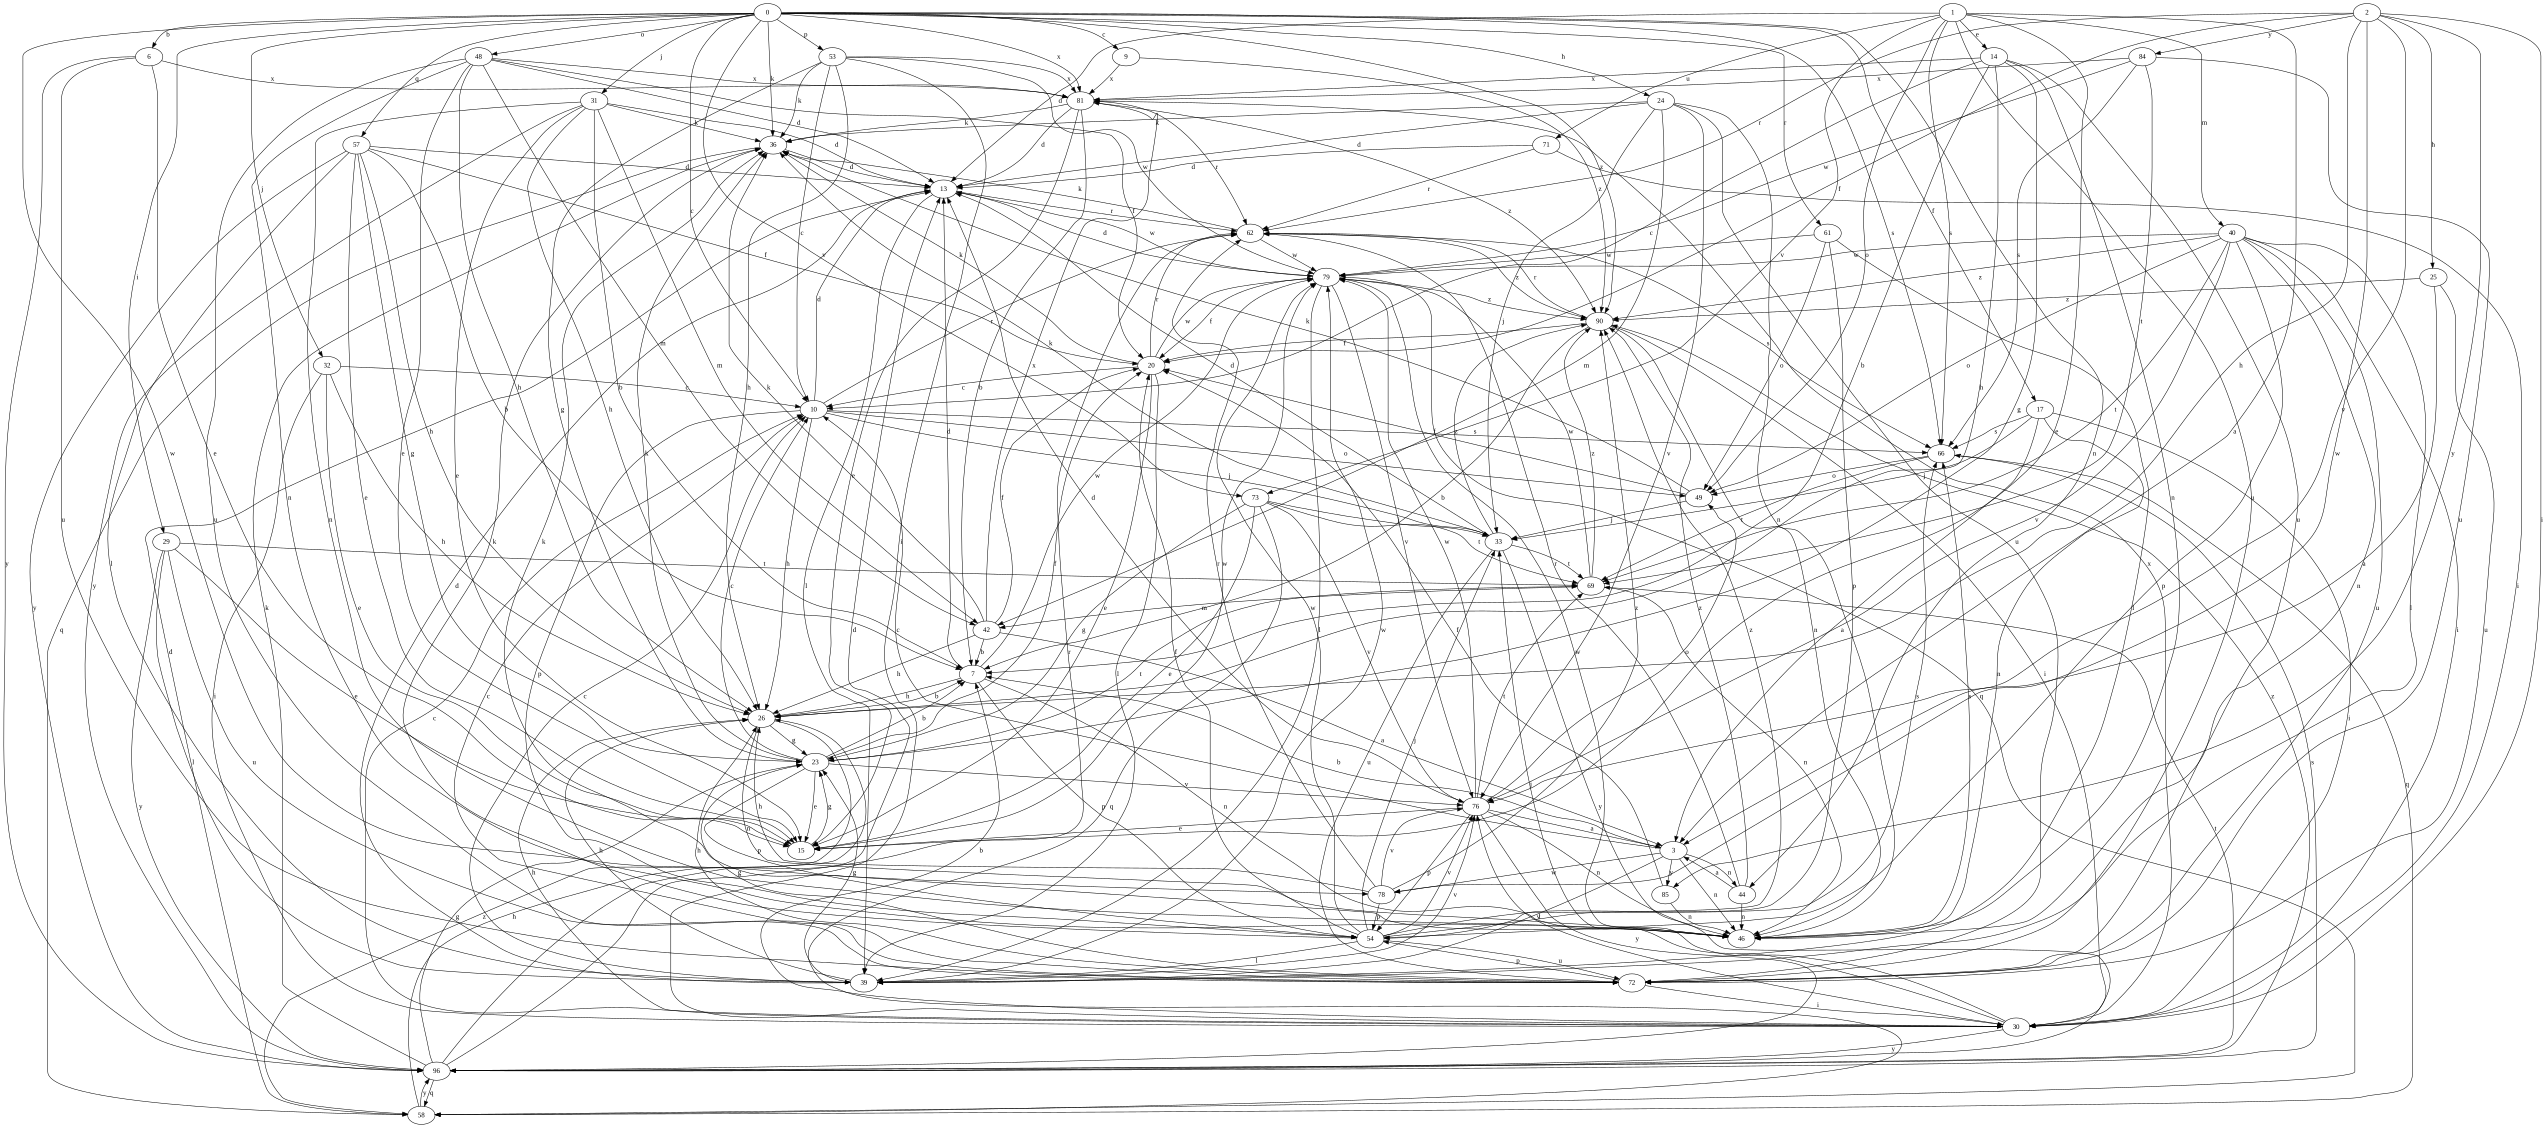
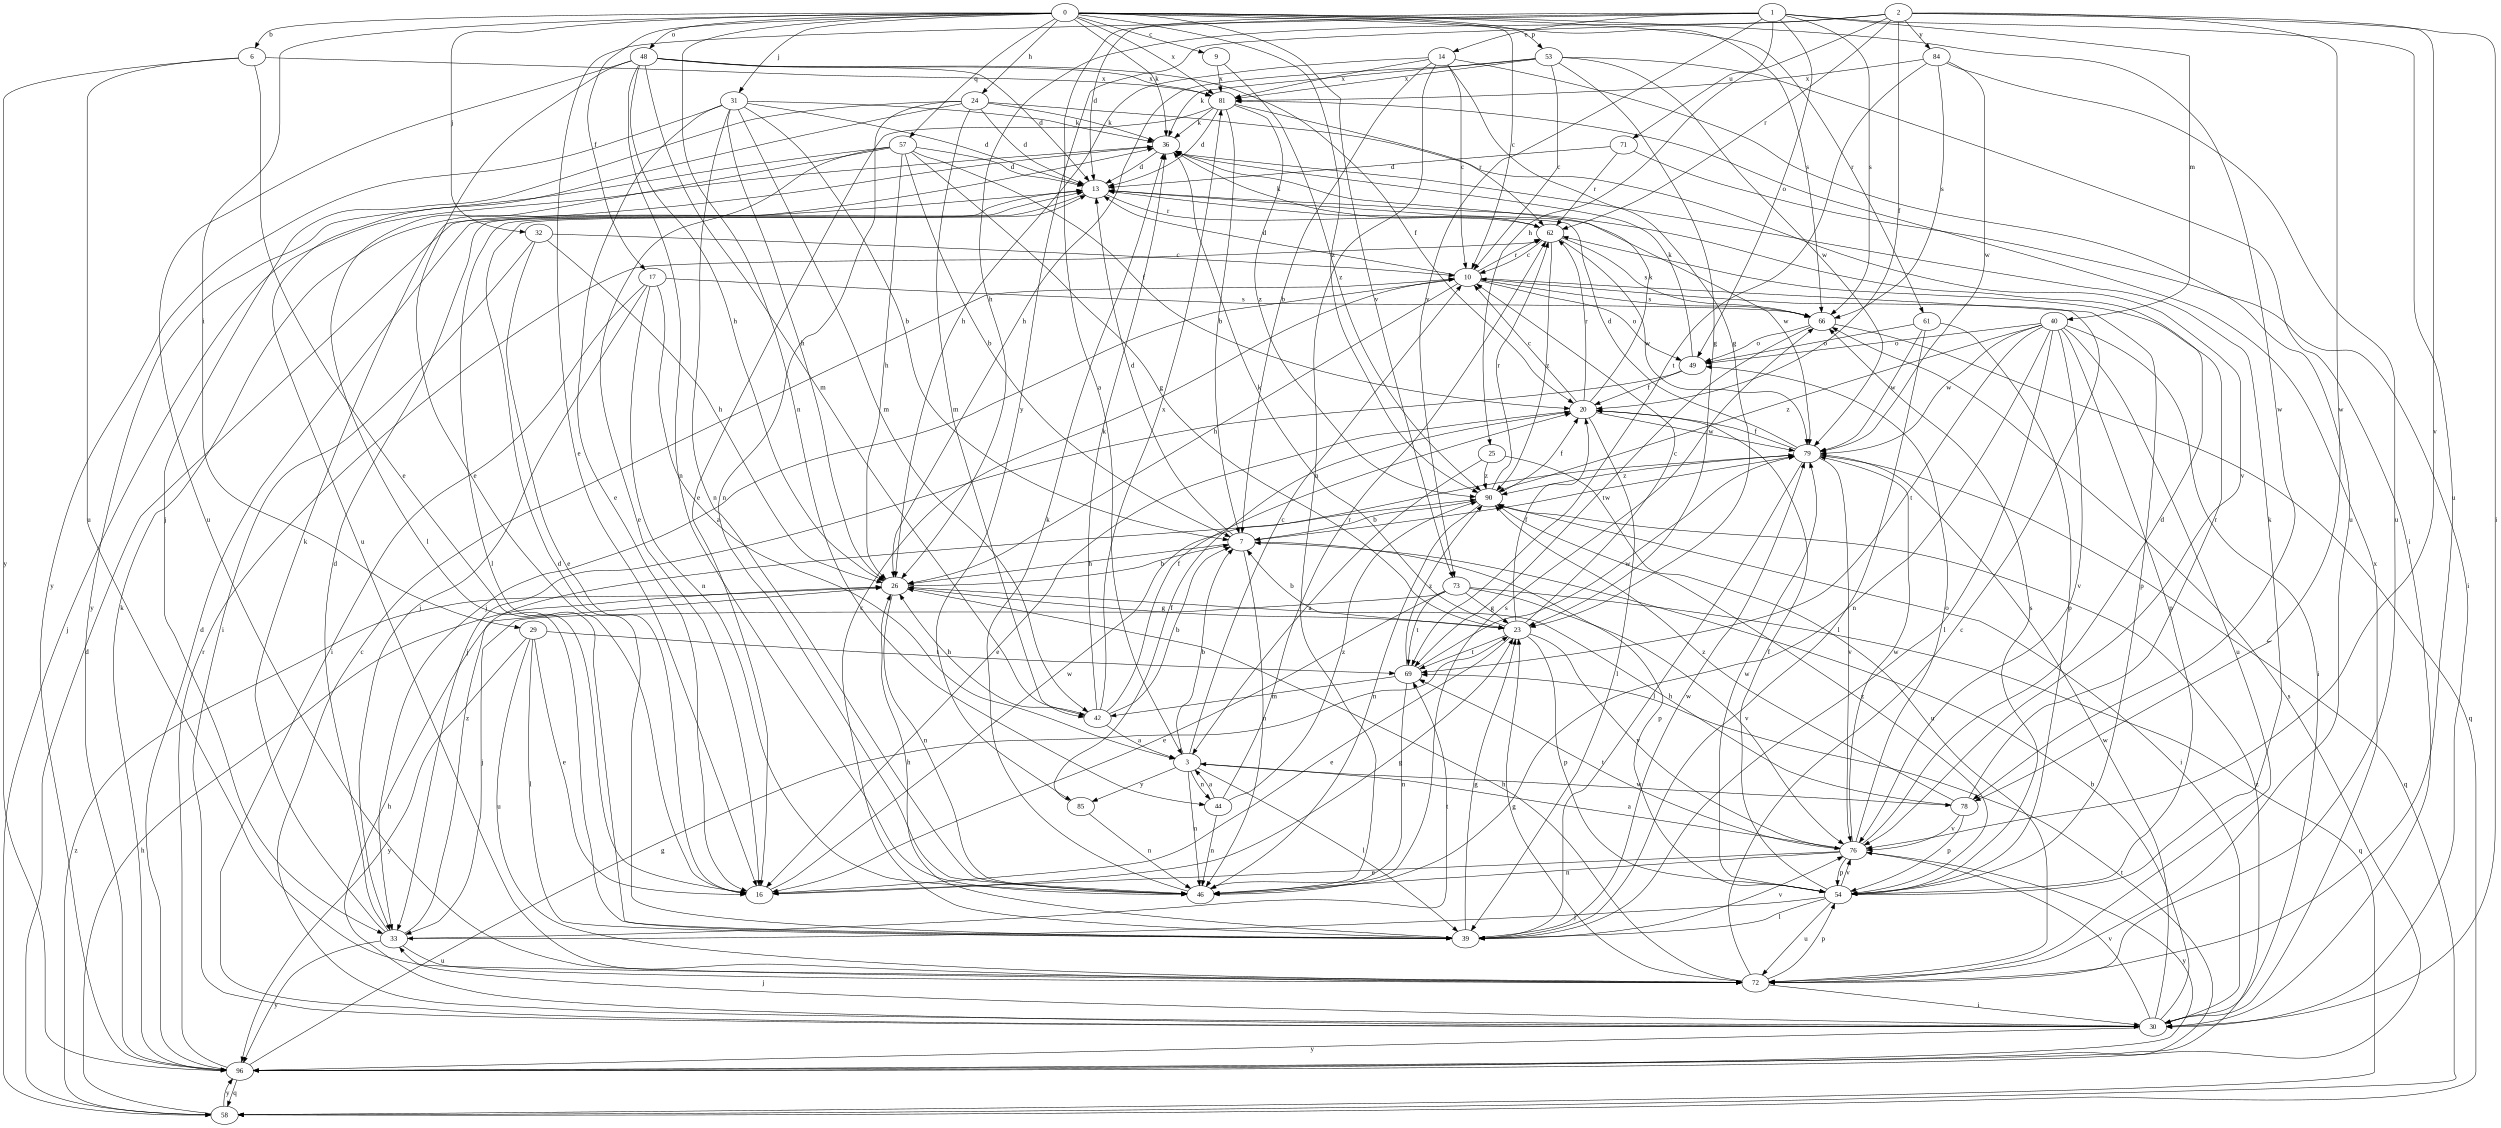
none -> (1515, 259)
(62, 630) -> (67, 630)
(801, 851) -> (759, 895)
